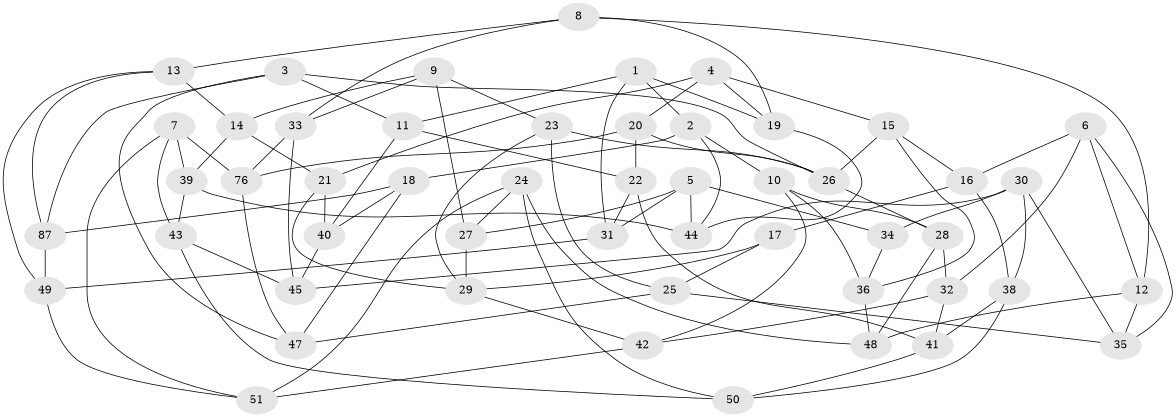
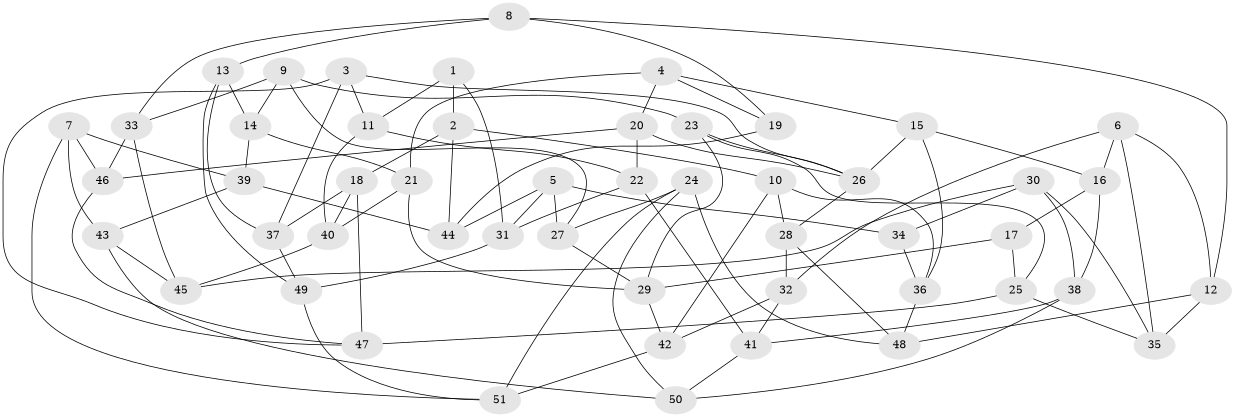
(705, 98) -> none
(242, 181) -> (103, 181)
(45, 236) -> (273, 236)
